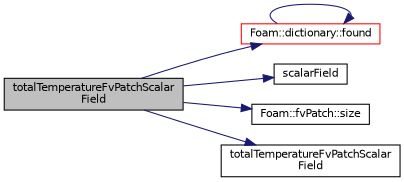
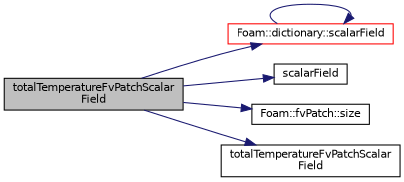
(311, 34) -> (311, 34)
